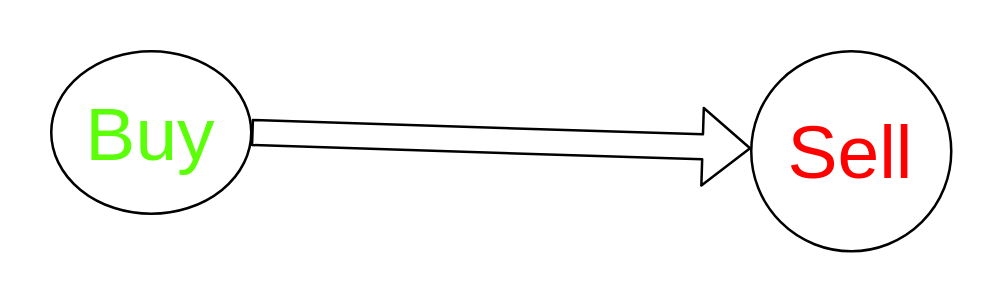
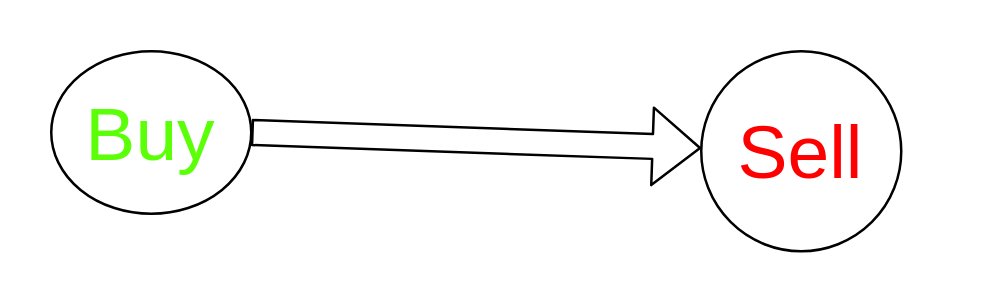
(851, 151) -> (801, 151)
